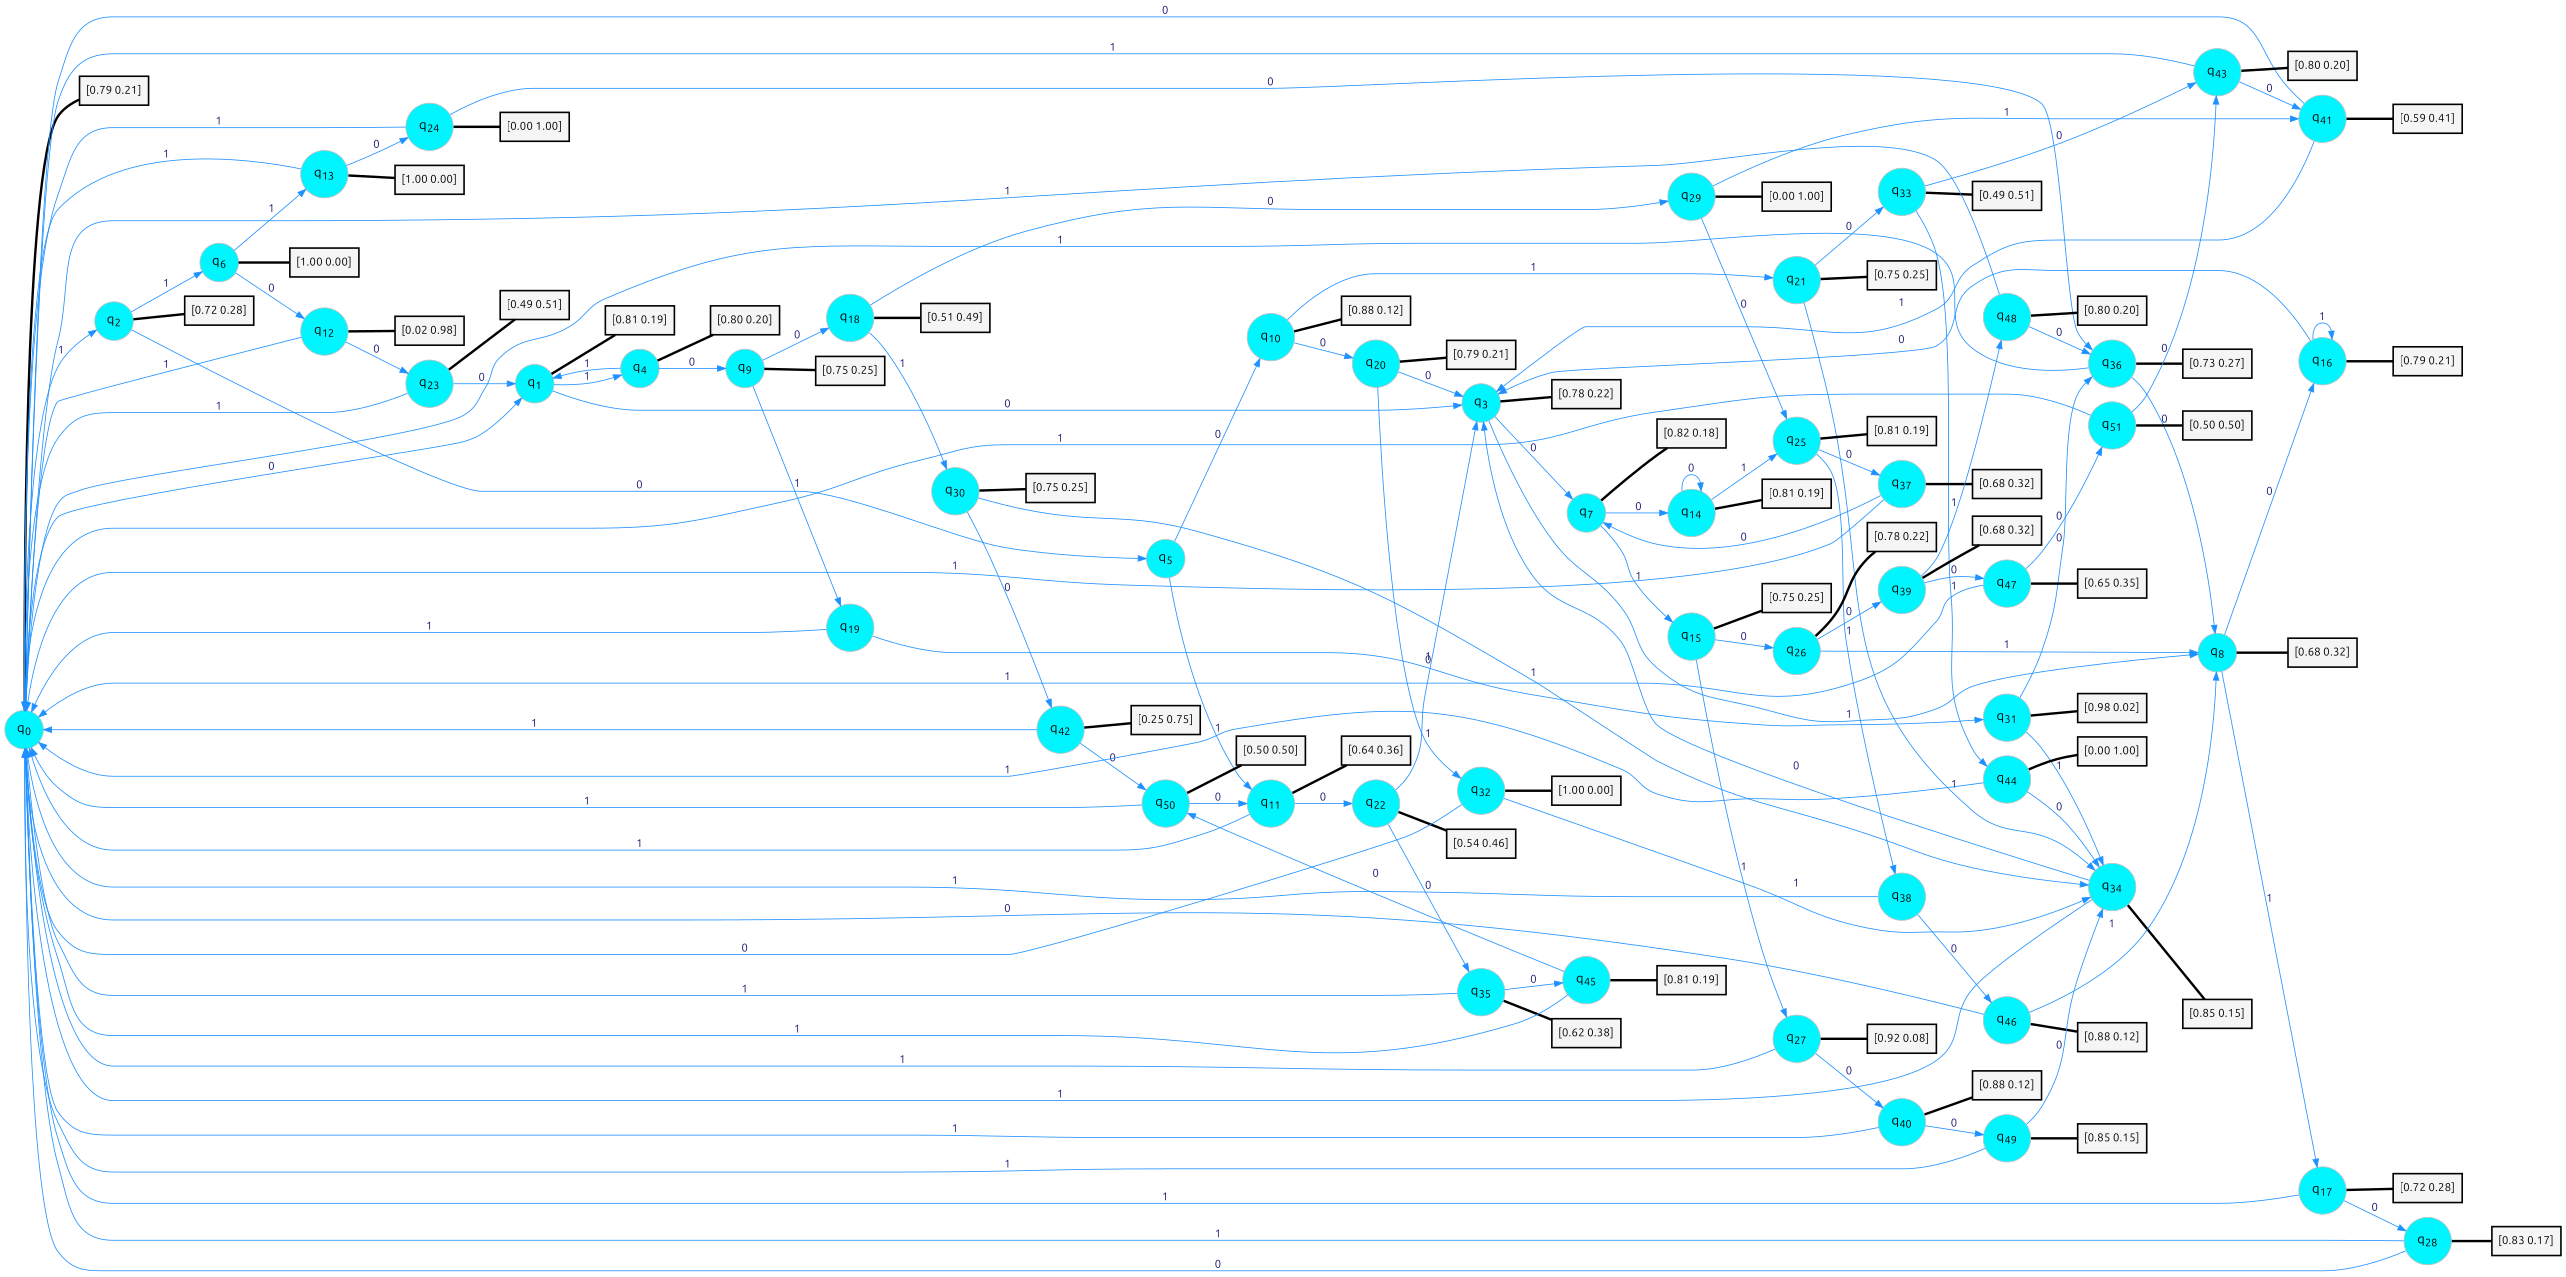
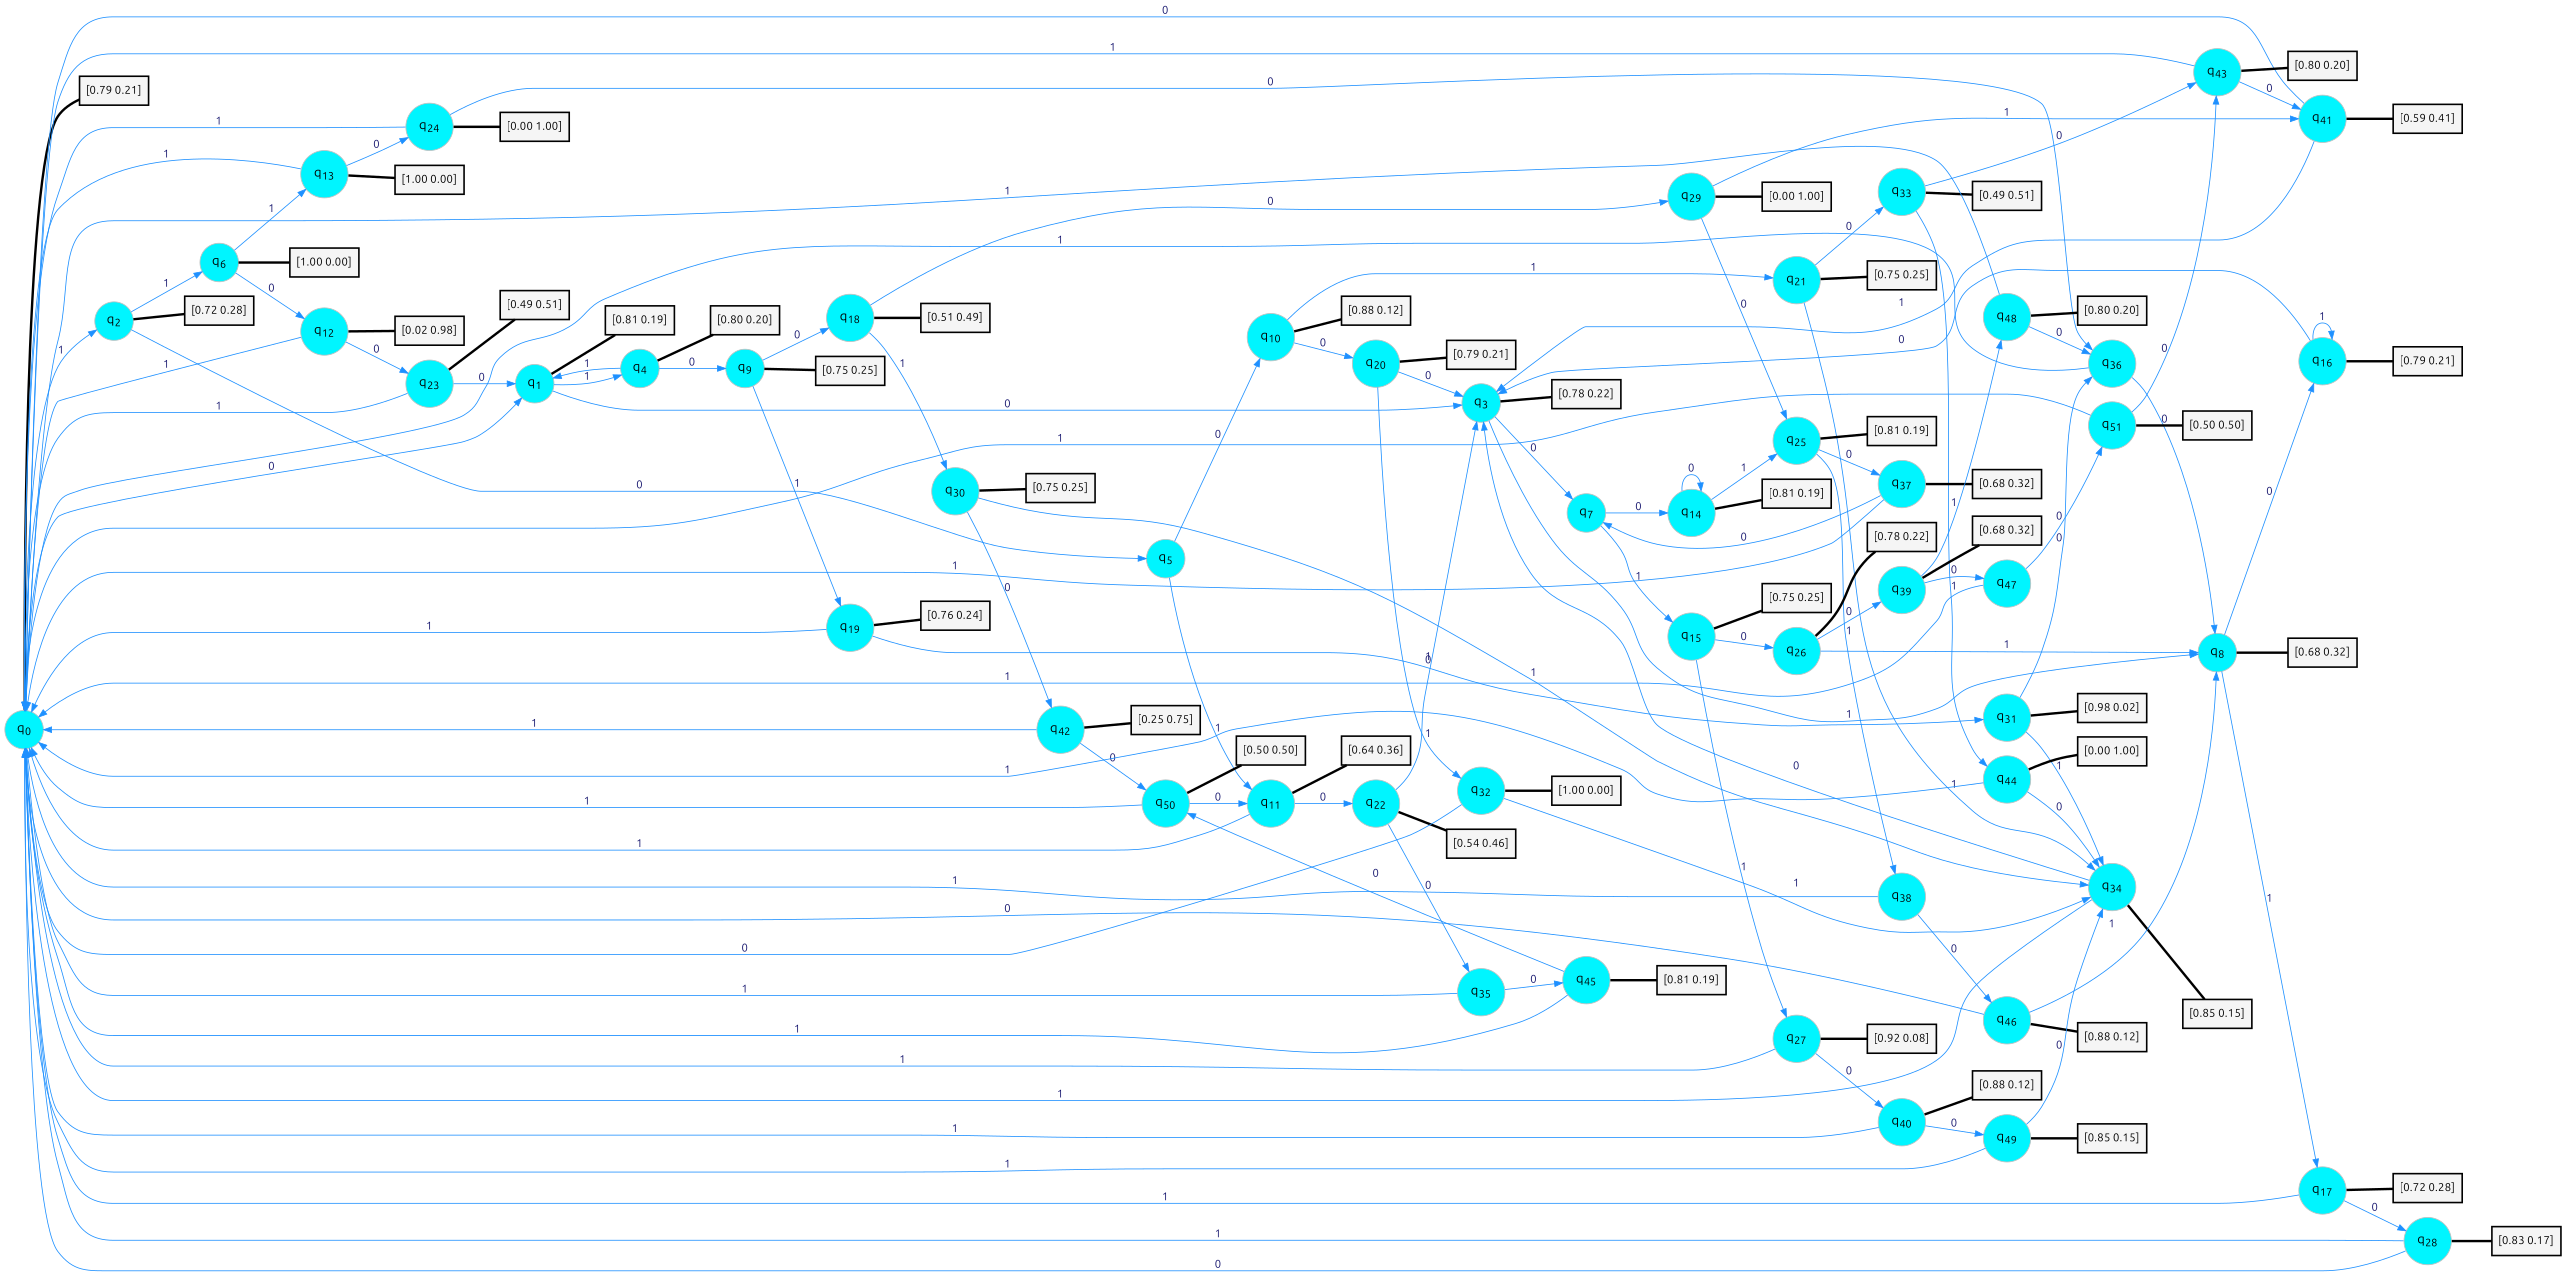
(2217, 364) -> none
(1692, 433) -> none
(2112, 584) -> none
none -> (955, 616)
(1586, 1033) -> none
